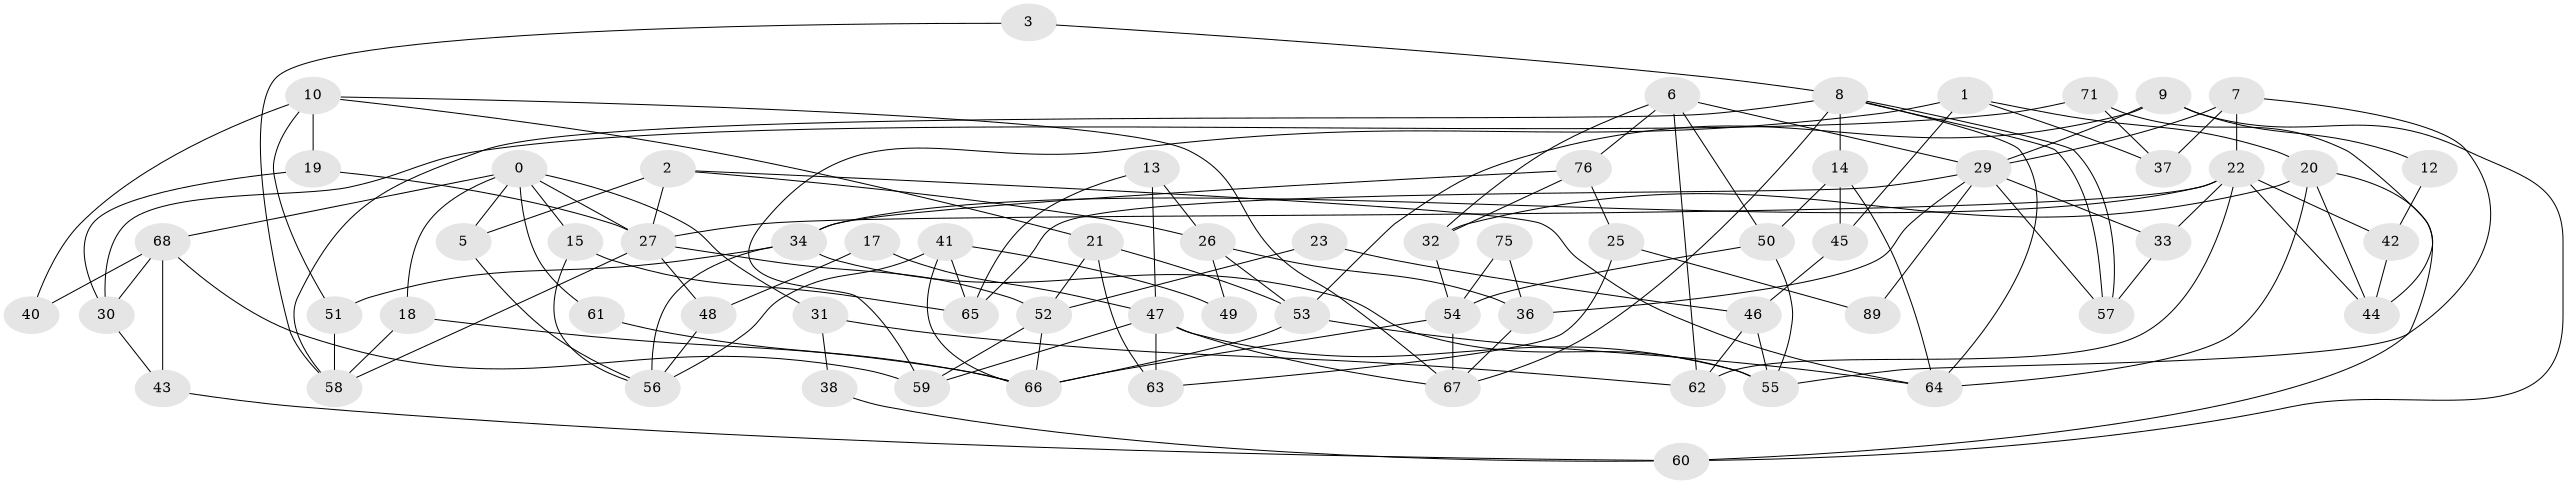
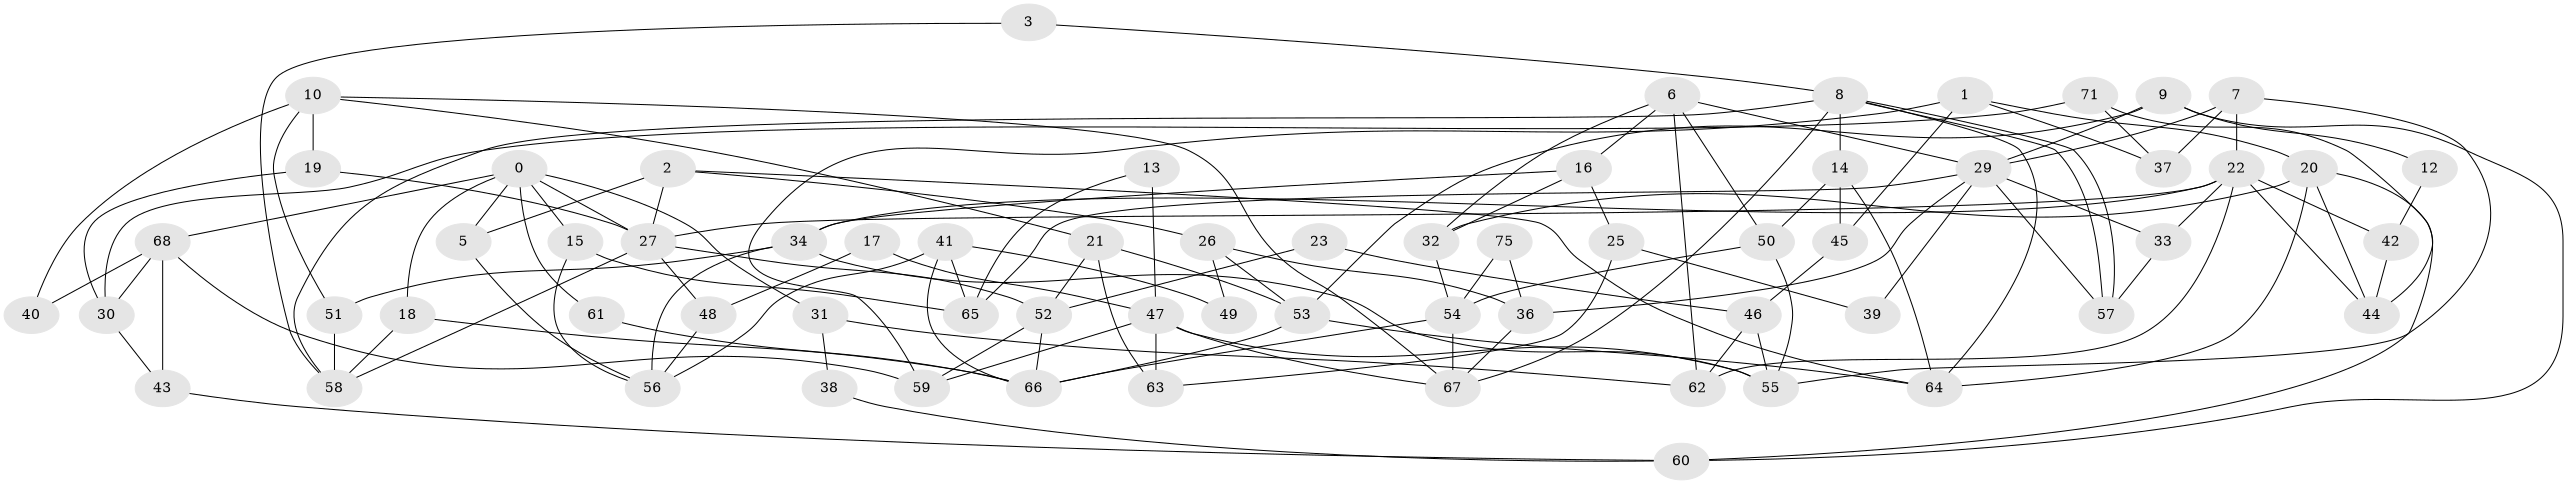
(1584, 169) -> (1584, 169)
(1180, 205) -> none
(1873, 315) -> (1873, 315)
